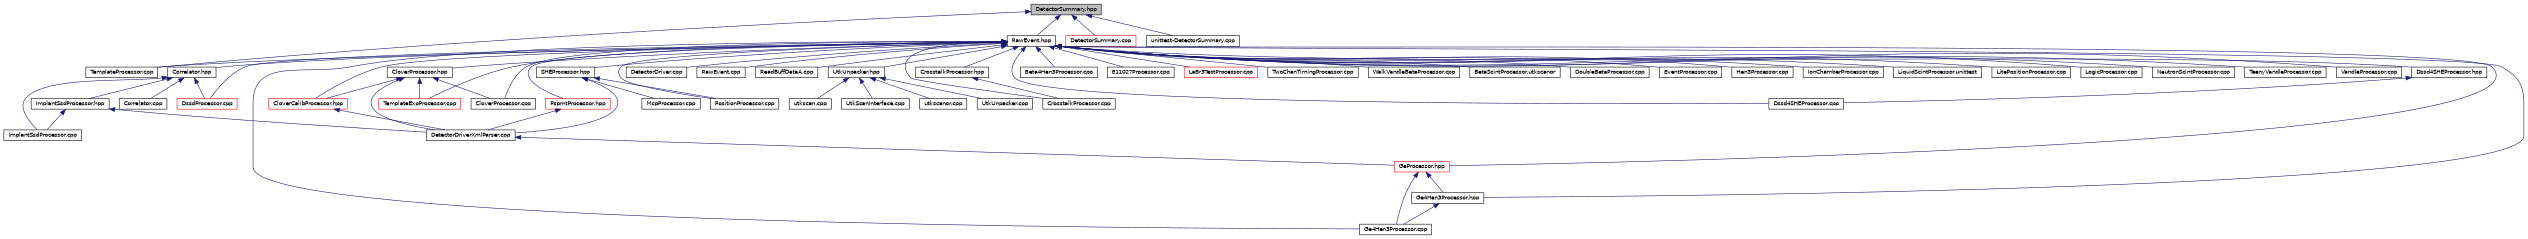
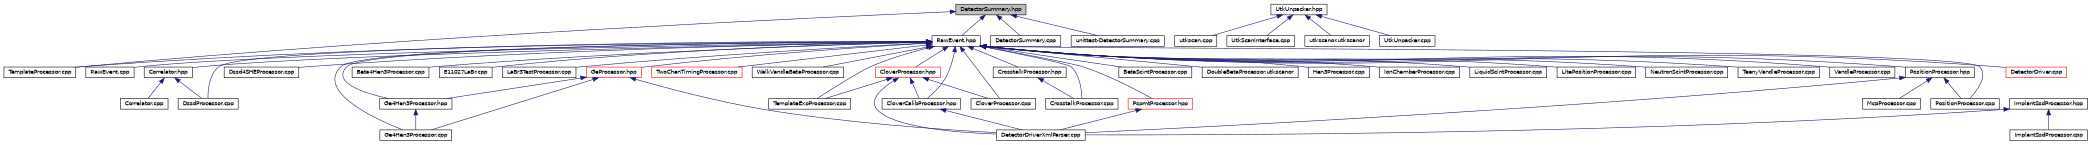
(1101, 41) -> (1026, 41)
(943, 57) -> none
(420, 72) -> (908, 72)
(566, 72) -> (1940, 72)
(656, 72) -> (2036, 72)
(787, 72) -> none
(1141, 72) -> (466, 72)
(1221, 72) -> (539, 72)
(1313, 72) -> (697, 72)
(1515, 72) -> (1155, 72)
(1610, 72) -> (1250, 72)
(1691, 72) -> none
(1938, 72) -> (1508, 72)
(2111, 72) -> none
(2449, 72) -> none
(74, 83) -> none
(128, 89) -> none
(207, 104) -> (208, 104)
(308, 104) -> (921, 104)
(420, 104) -> (810, 104)
(943, 104) -> (1337, 41)
(958, 151) -> (814, 117)
